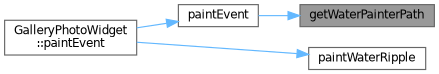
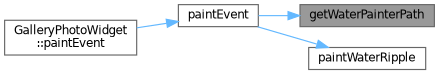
(217, 48) -> (287, 35)
